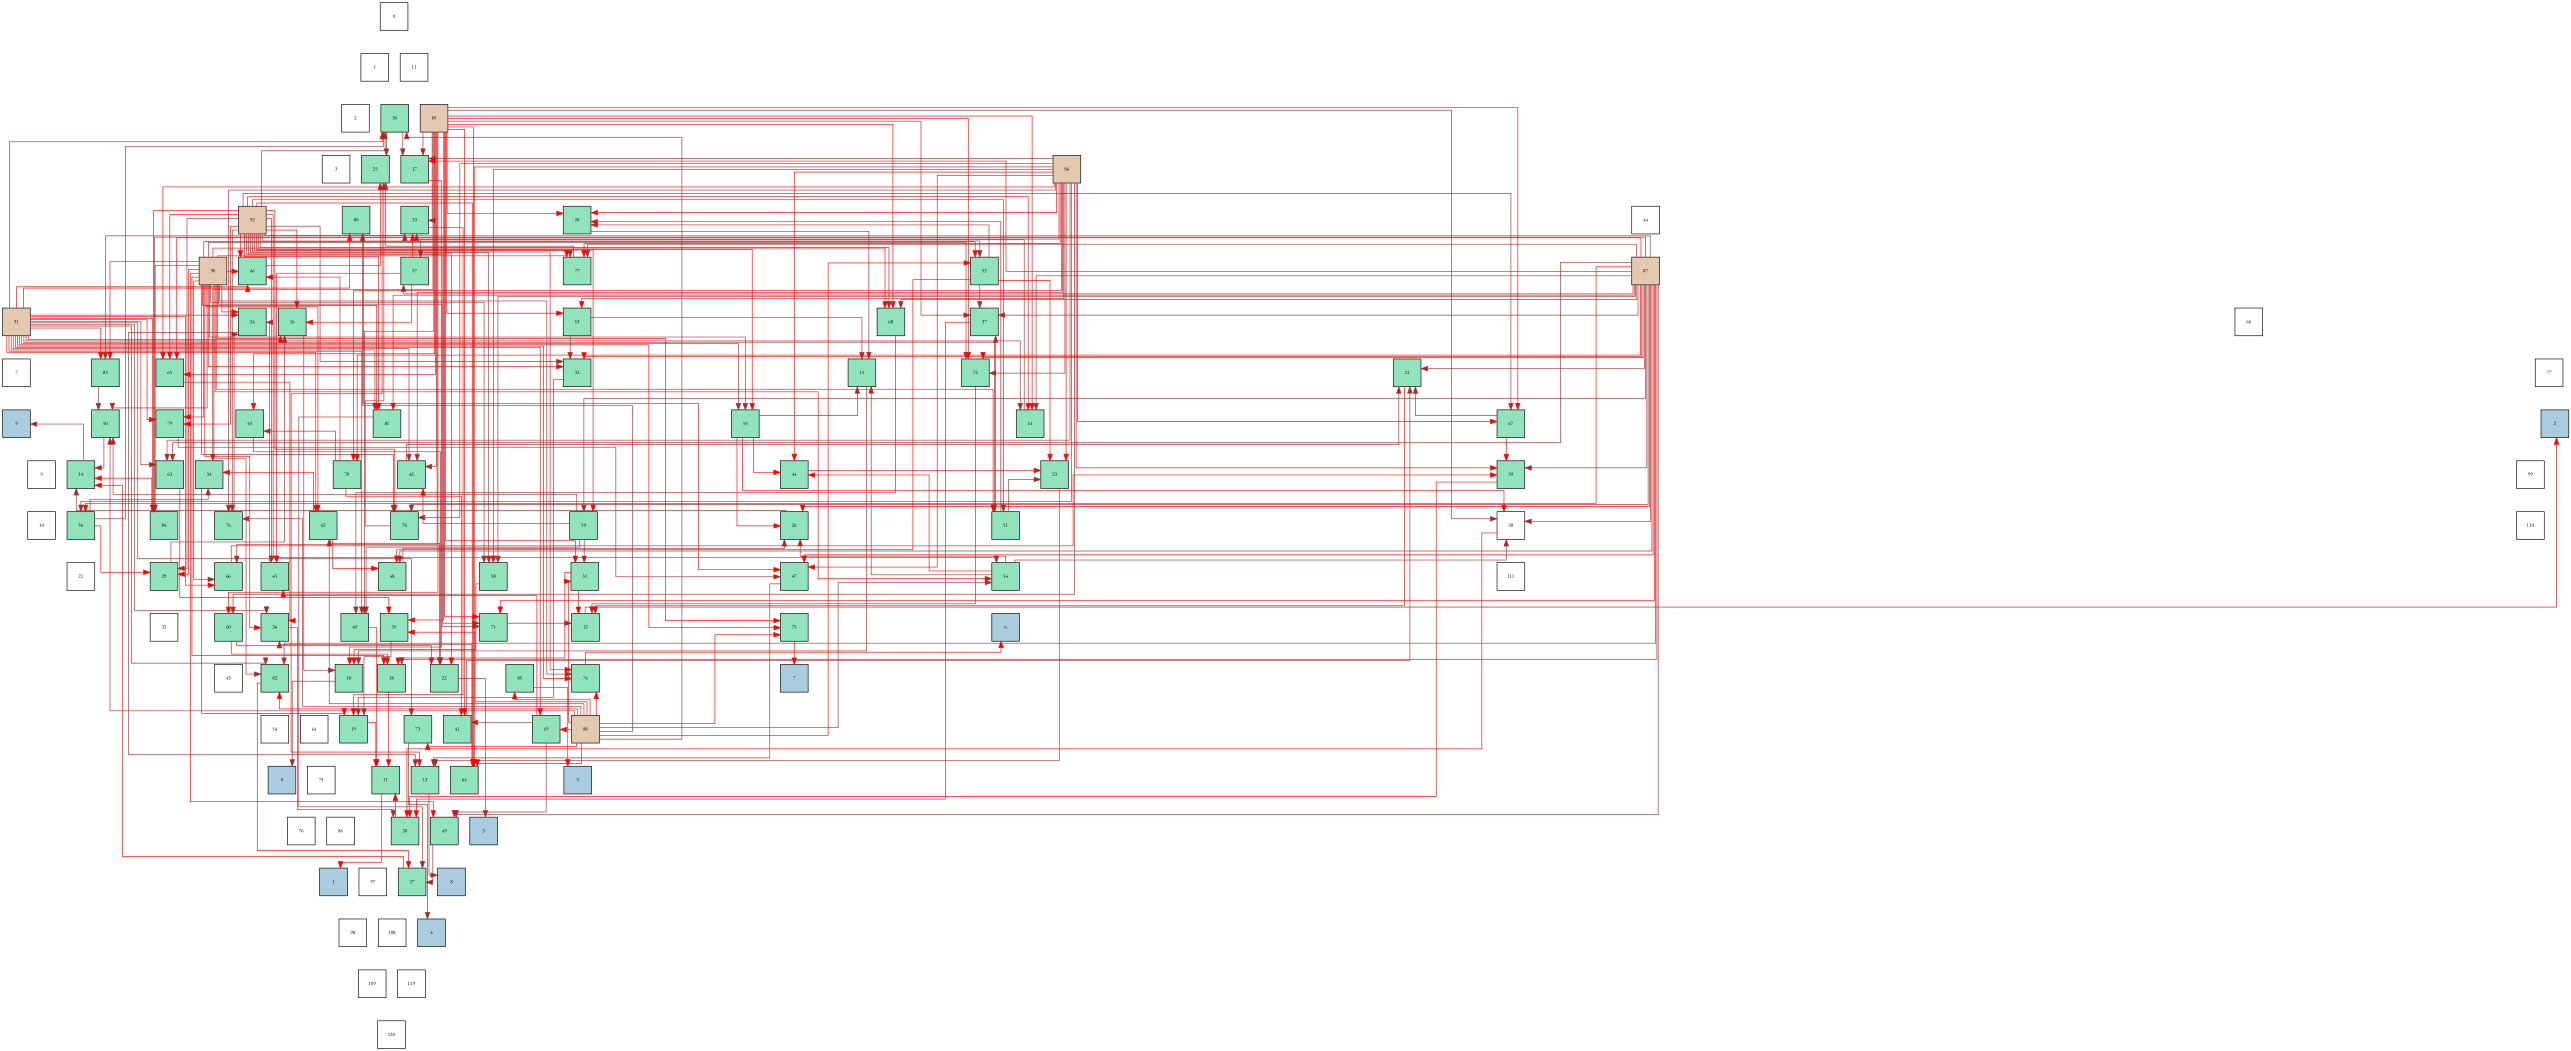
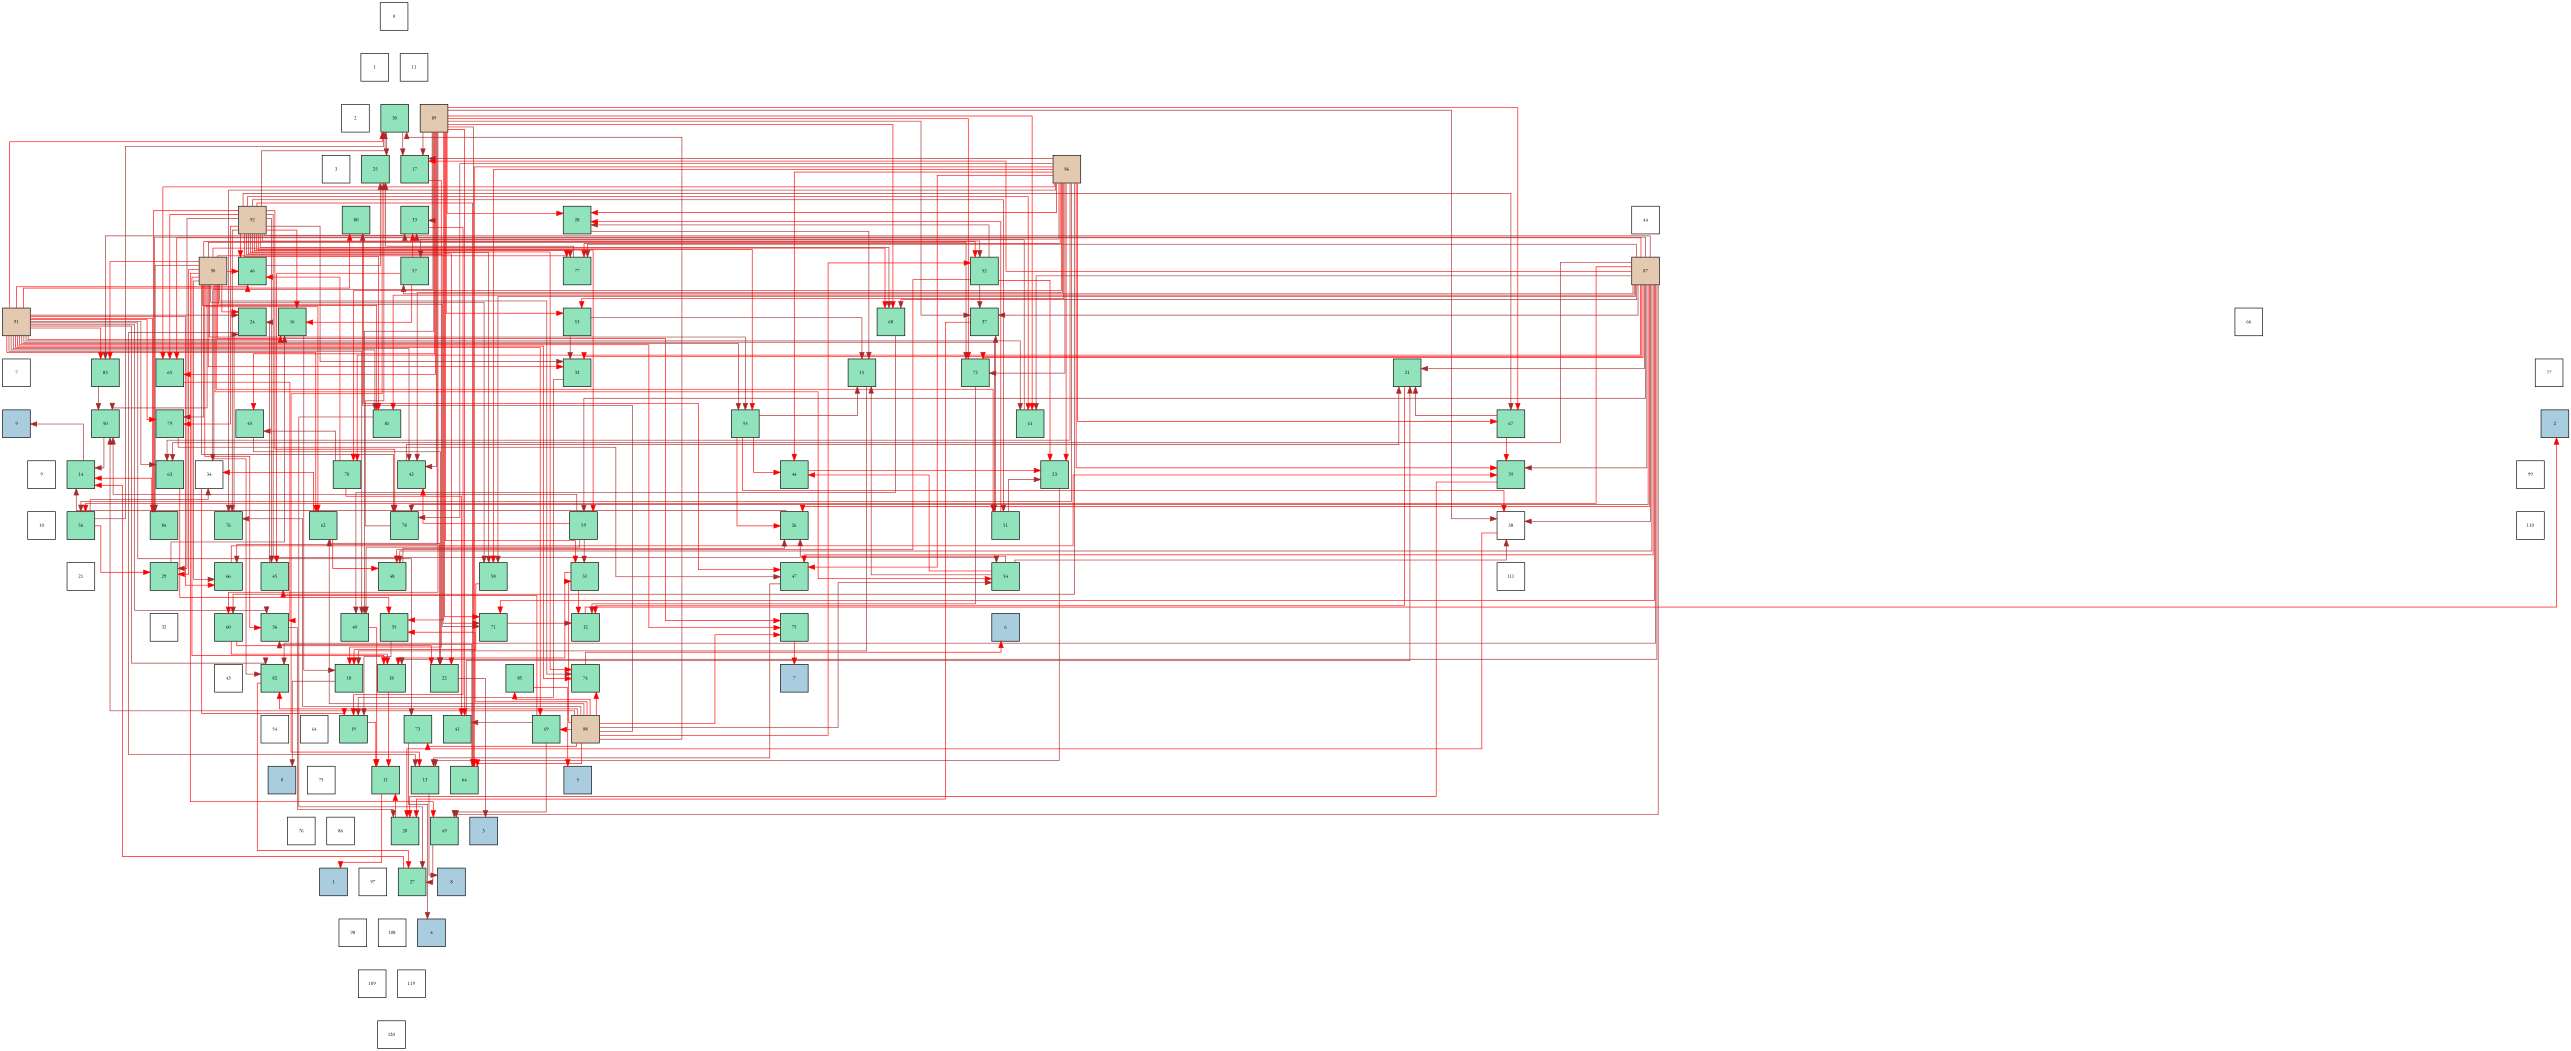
(209, 475) -> (209, 475)
